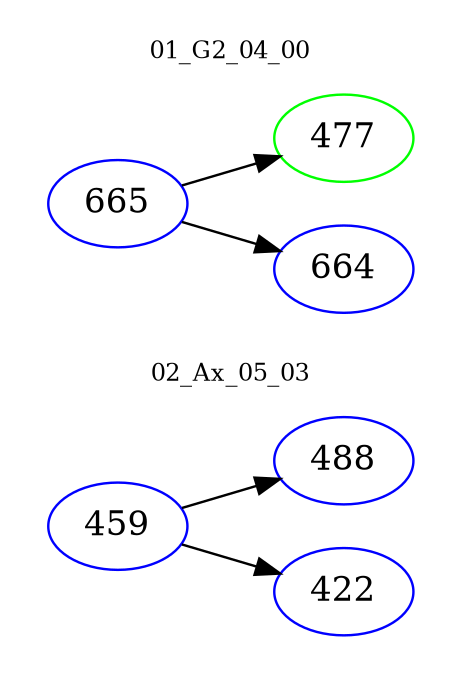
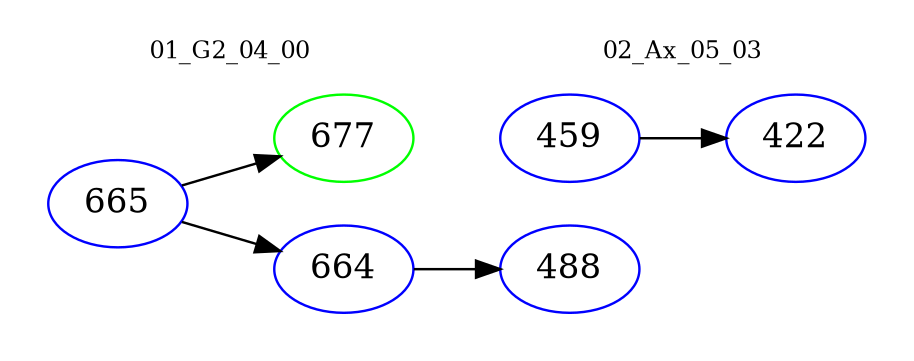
(344, 138) -> (344, 138)
(219, 497) -> (448, 269)
